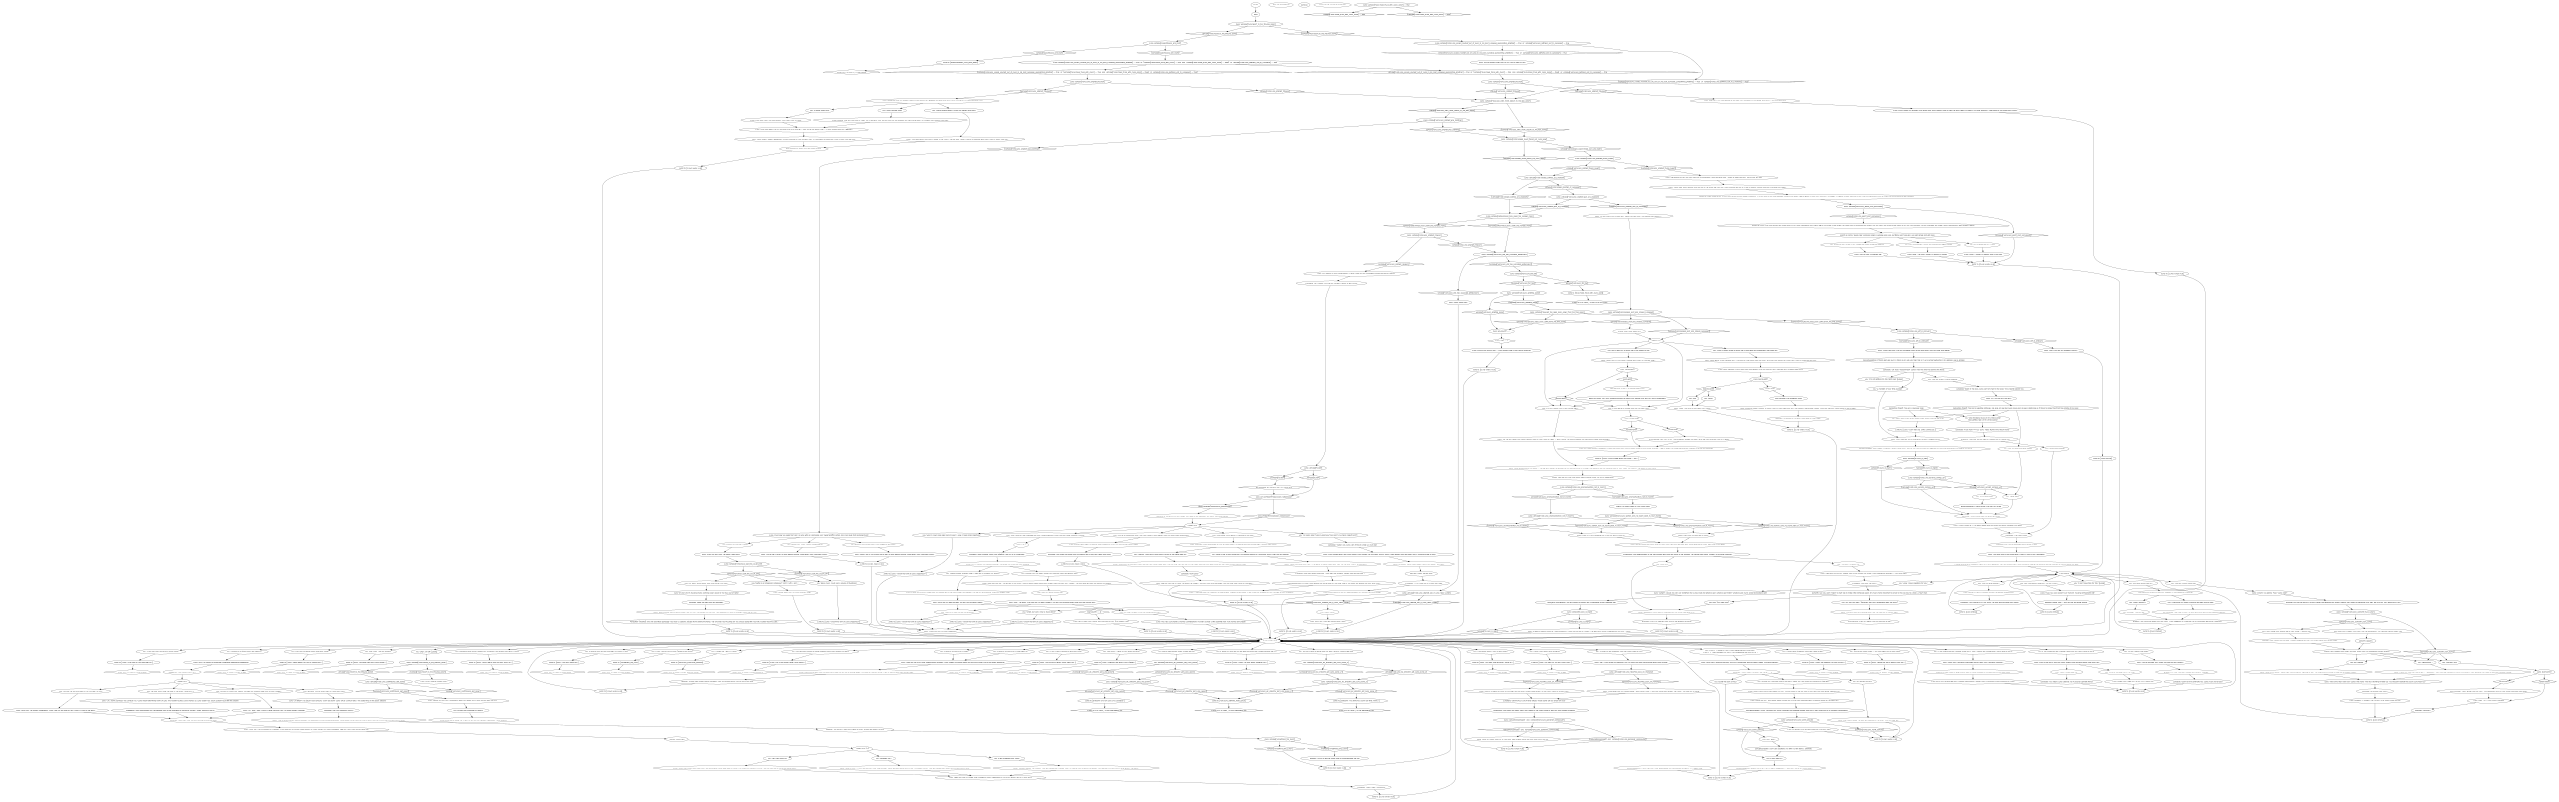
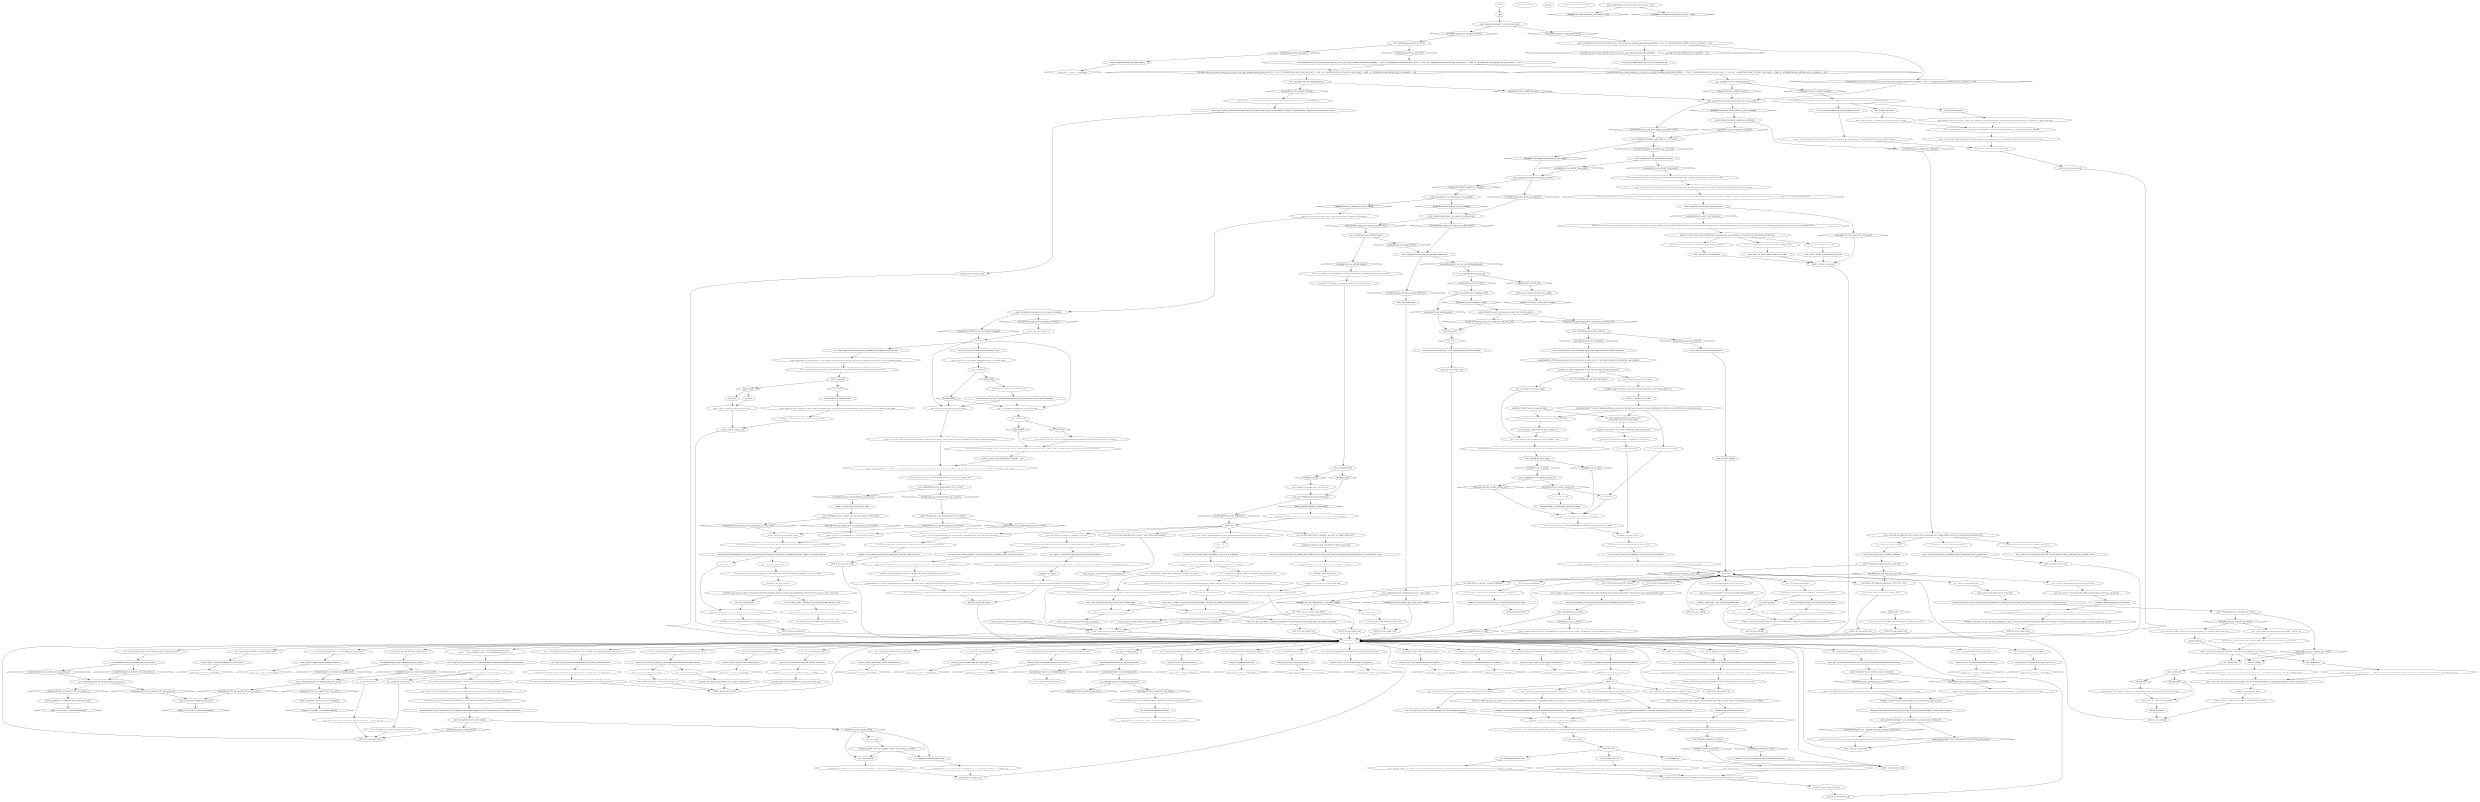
(1274, 487) -> (1311, 487)
none -> (929, 758)
